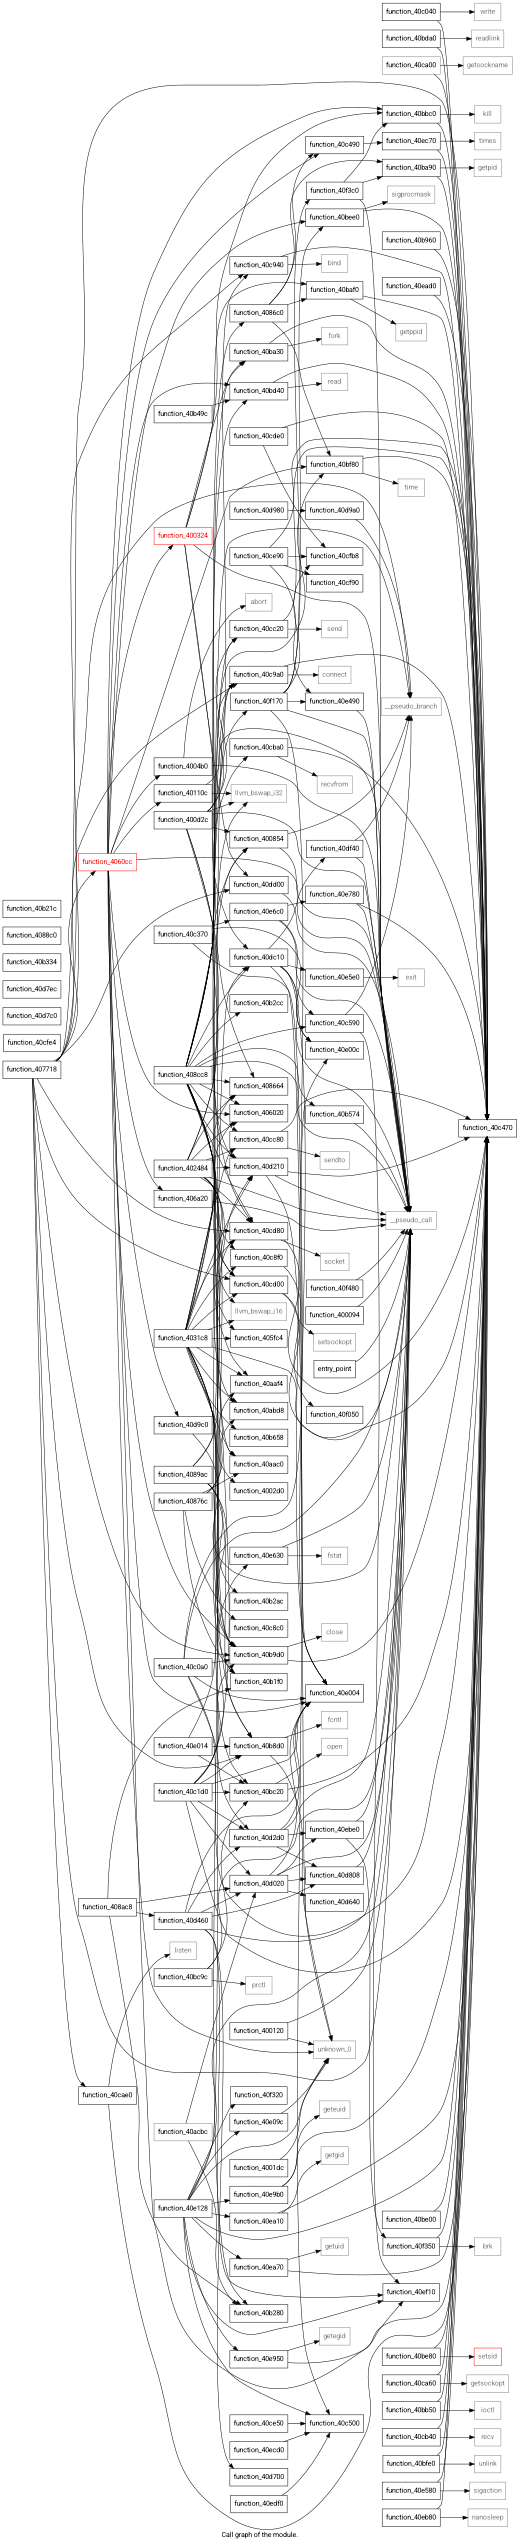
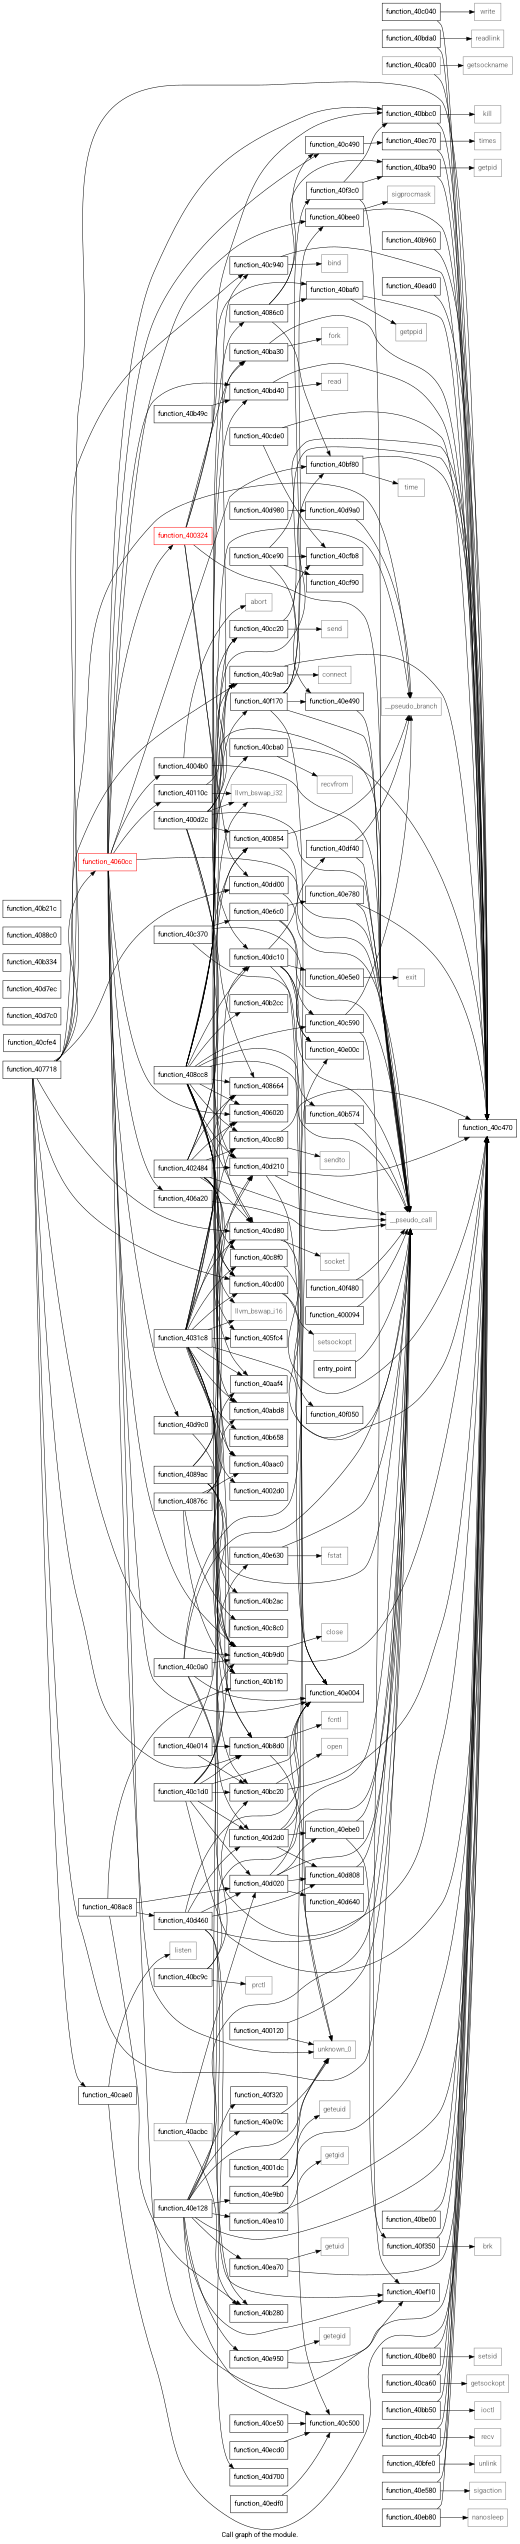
(488, 2357) -> (488, 2357)
